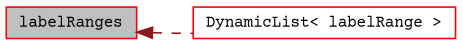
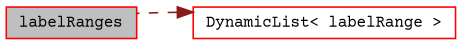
(173, 33) -> (157, 13)
